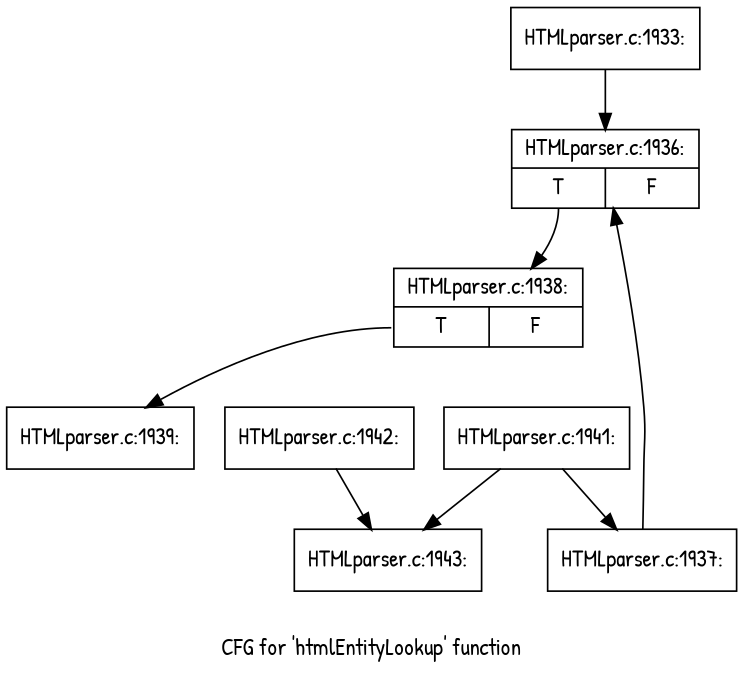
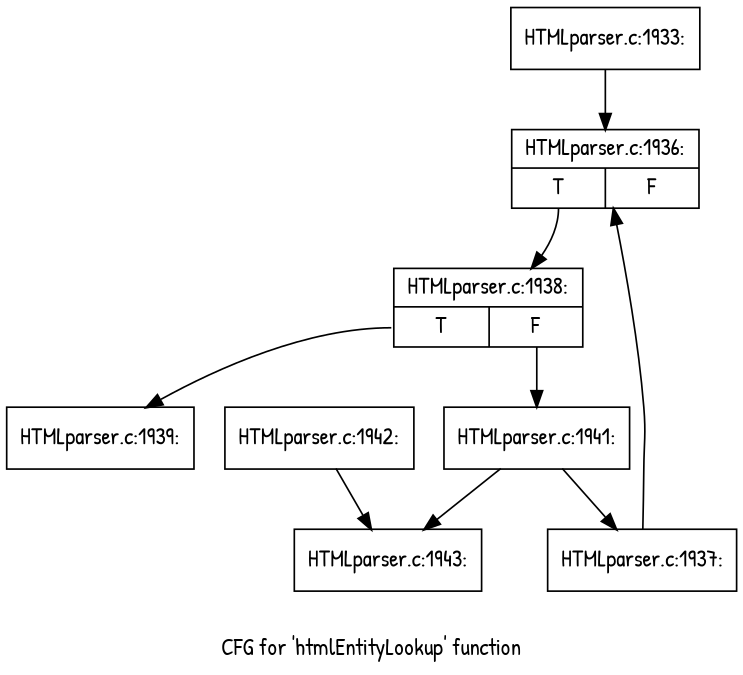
none -> (537, 369)
